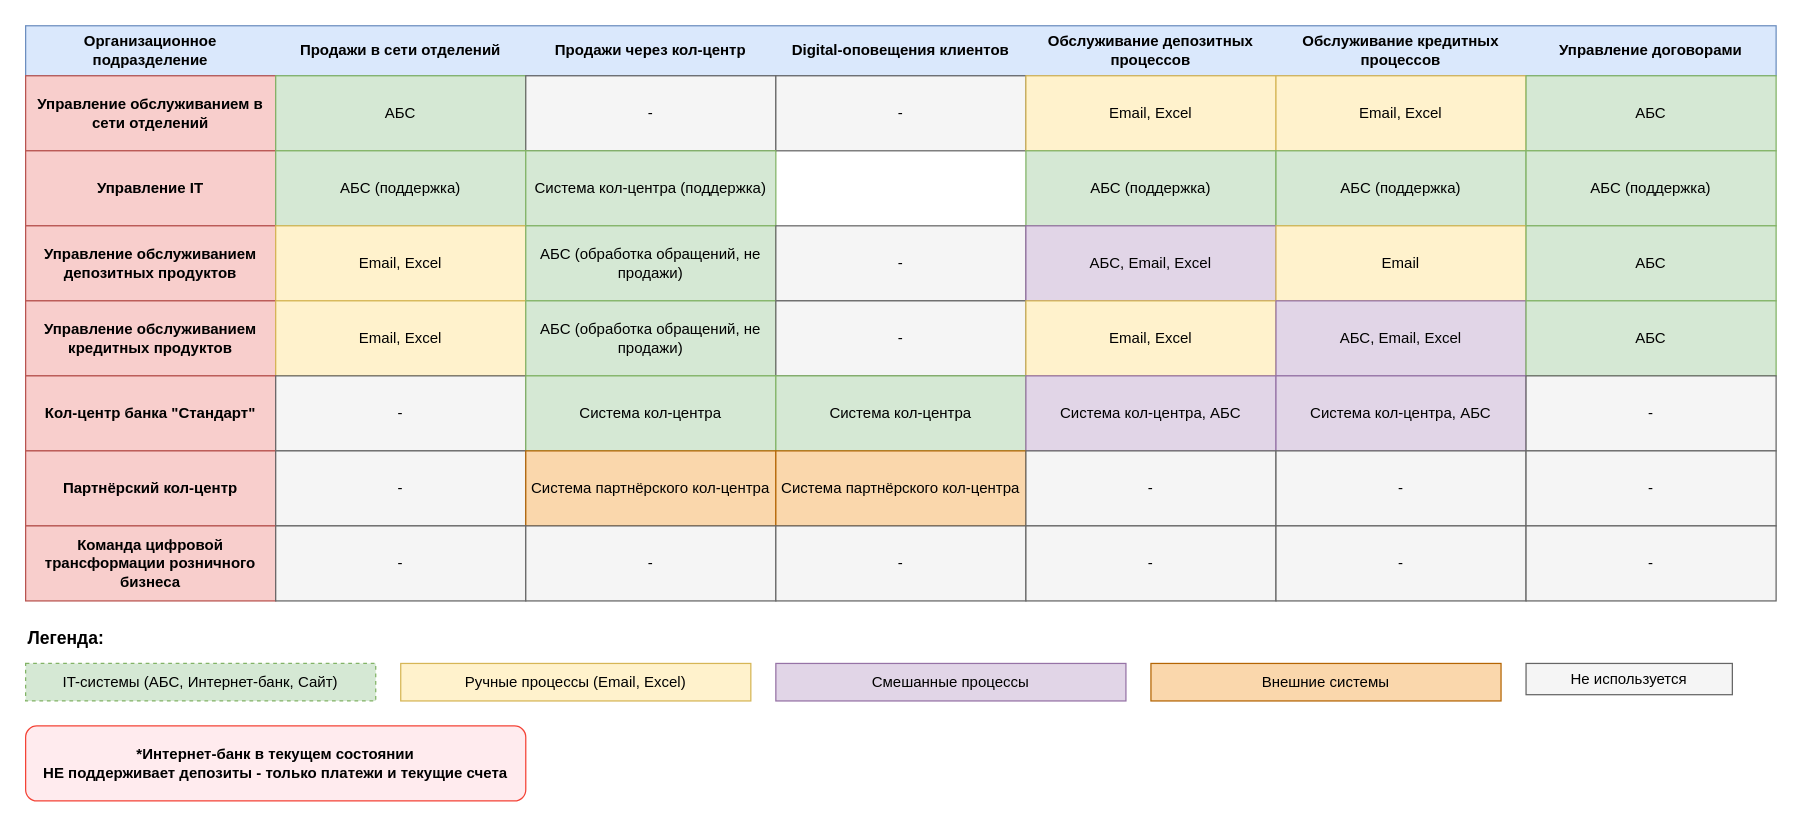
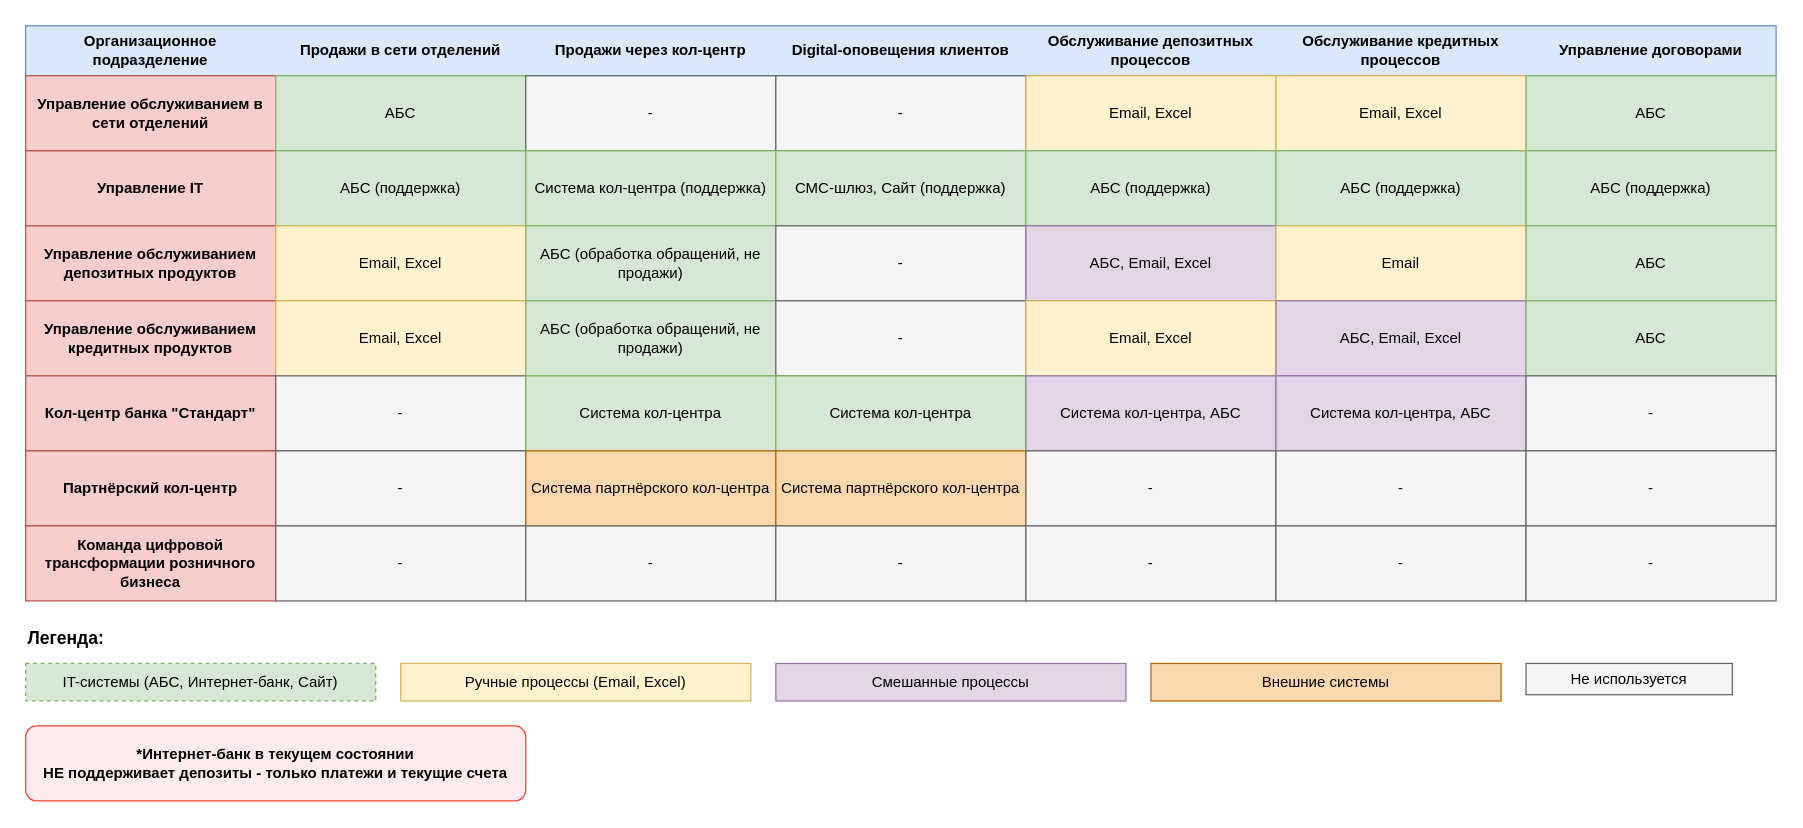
none -> (901, 188)
